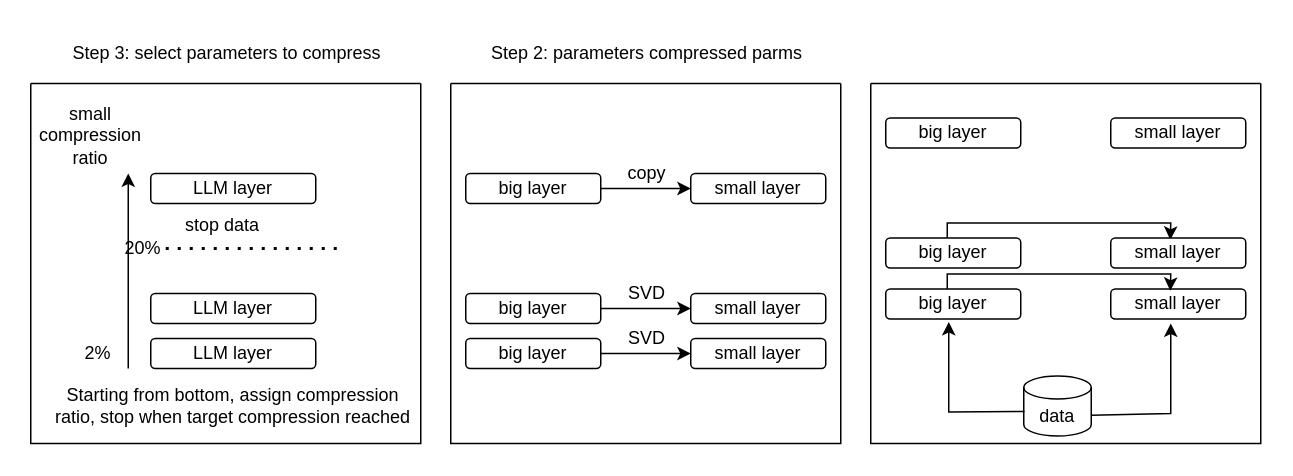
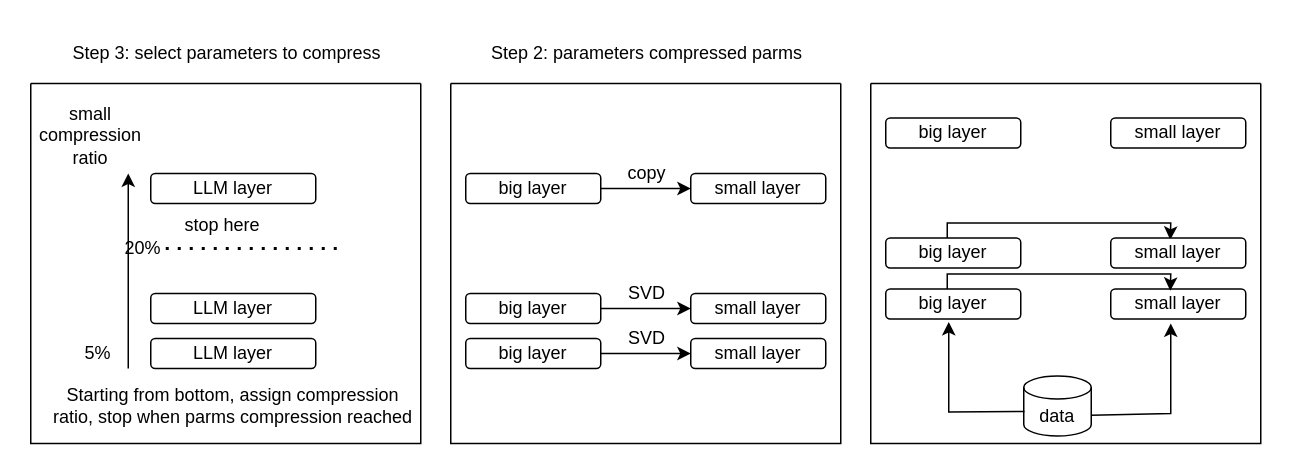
(223, 226) -> (223, 226)
(98, 353) -> (98, 353)
(233, 406) -> (233, 406)
